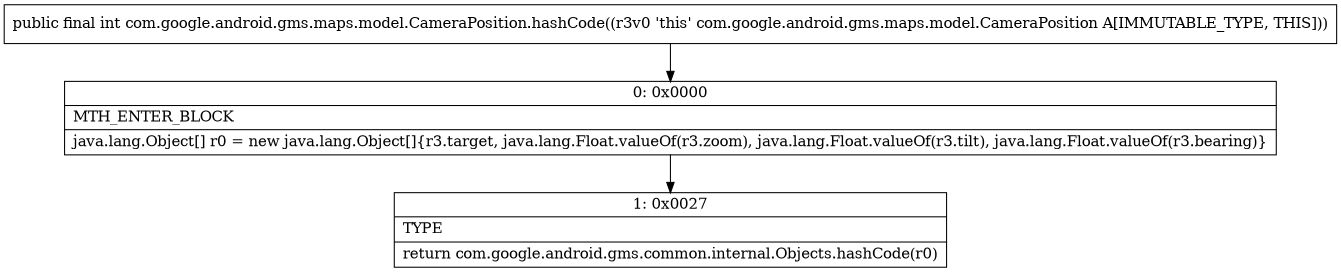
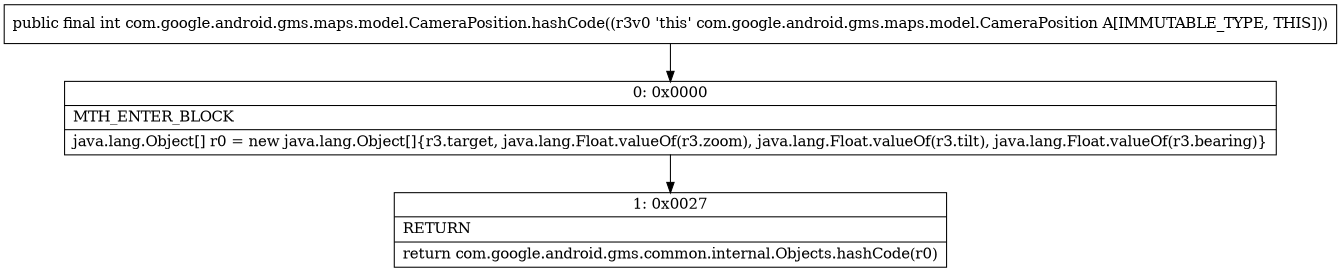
(423, 229) -> (437, 229)
